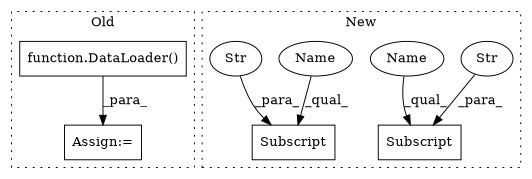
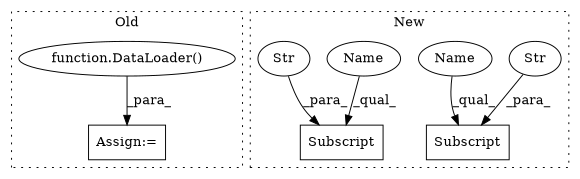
(103, 59) -> (127, 59)
